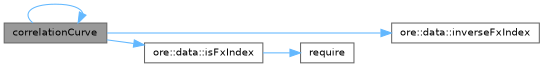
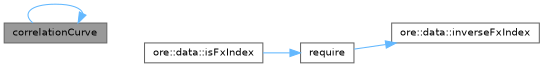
(244, 33) -> (370, 47)
(120, 42) -> none
